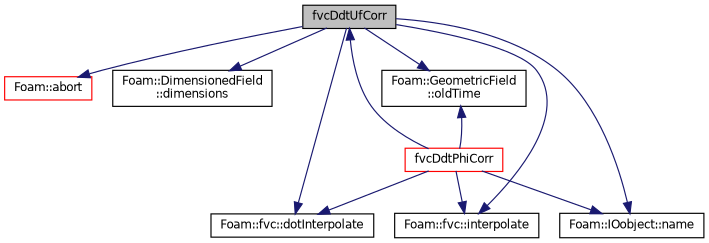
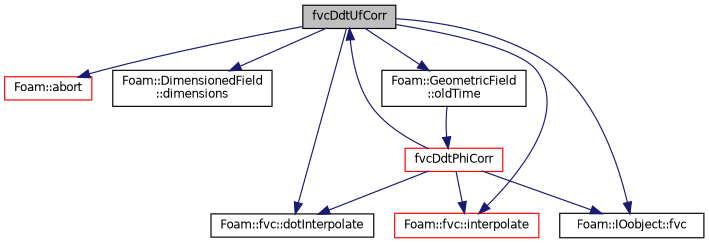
(462, 133) -> (446, 121)
(467, 226) -> (467, 226)
(632, 226) -> (632, 226)
